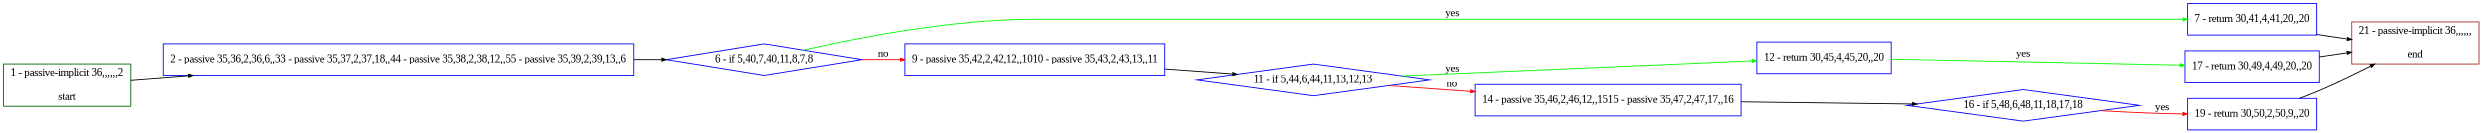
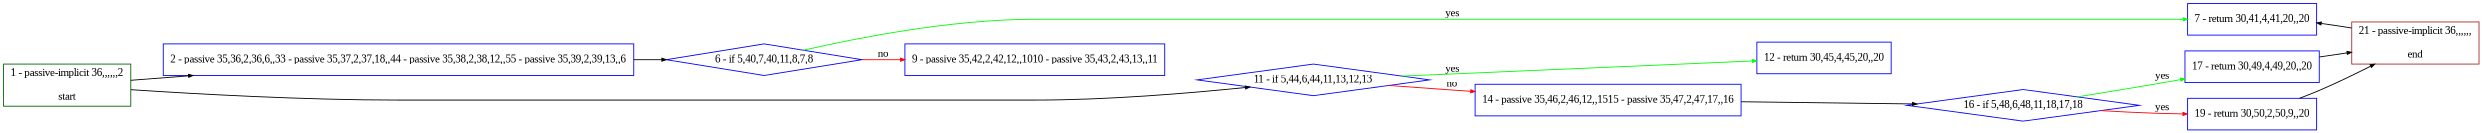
(2332, 37) -> (2337, 26)
(2036, 62) -> (2129, 88)
(1199, 72) -> (688, 100)
